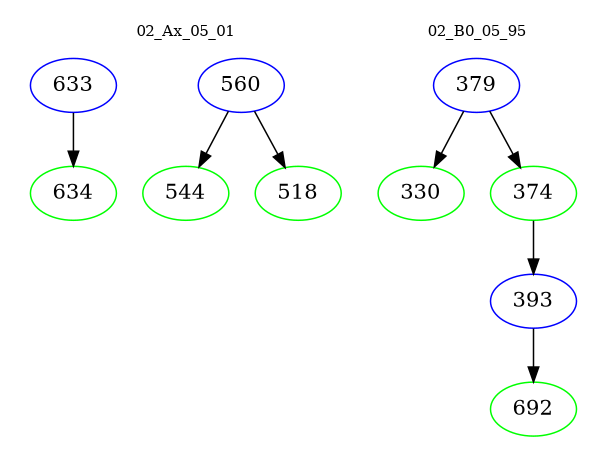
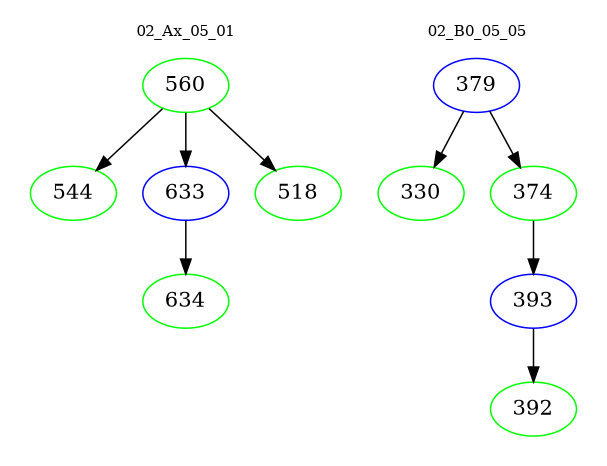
(477, 32) -> (477, 32)
(241, 85) -> (186, 85)
none -> (186, 132)
(534, 409) -> (534, 409)
